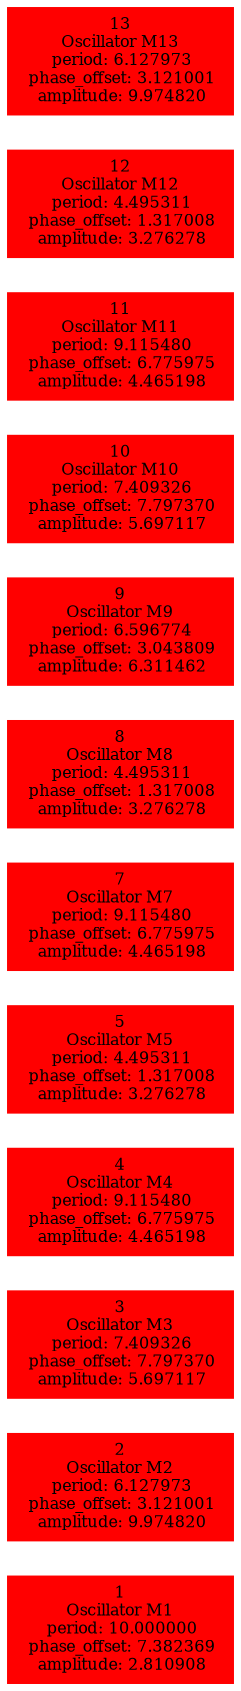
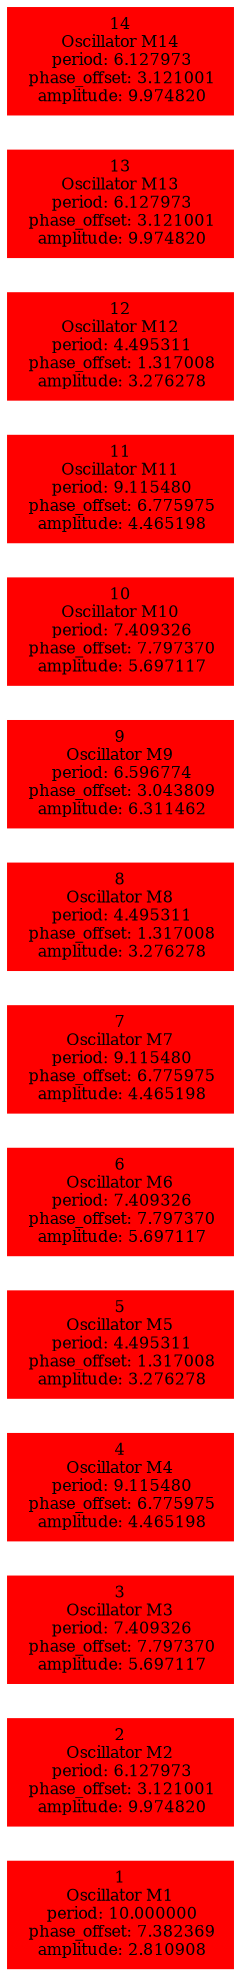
none -> (120, 61)
none -> (120, 1202)
